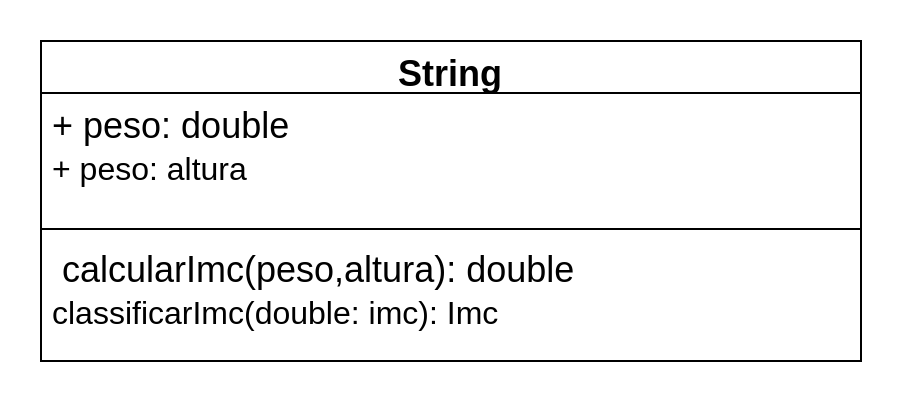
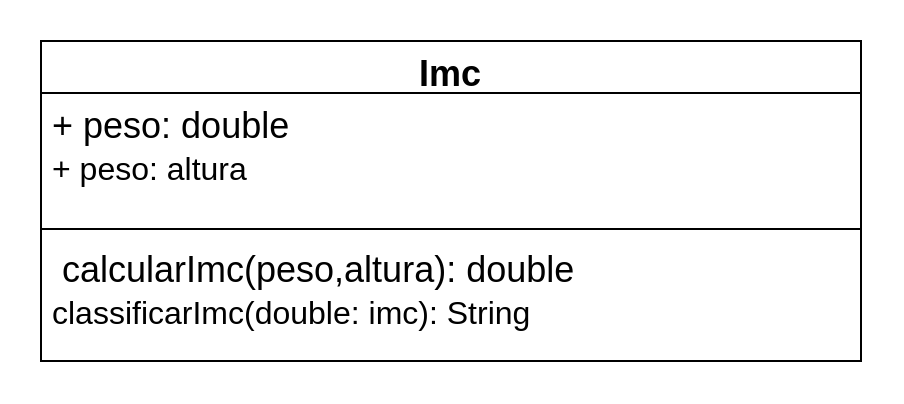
(451, 69) -> (451, 69)
(246, 280) -> (257, 280)
